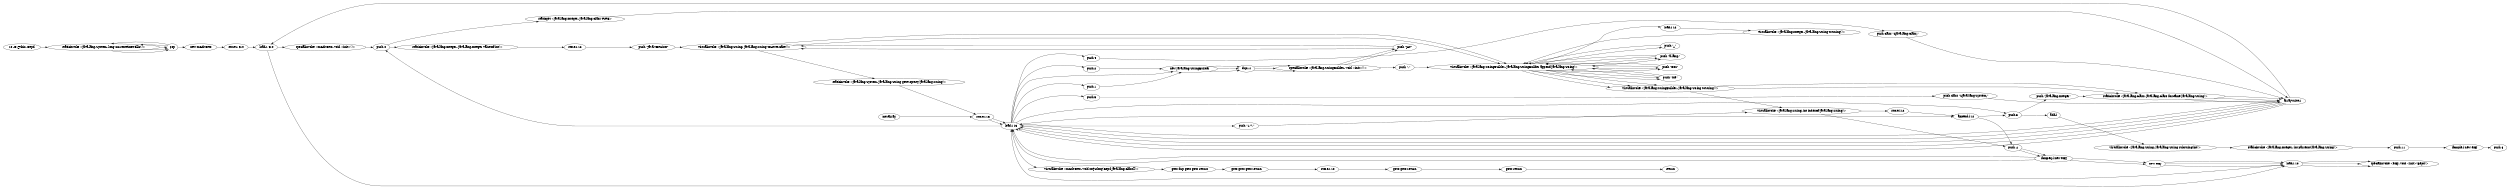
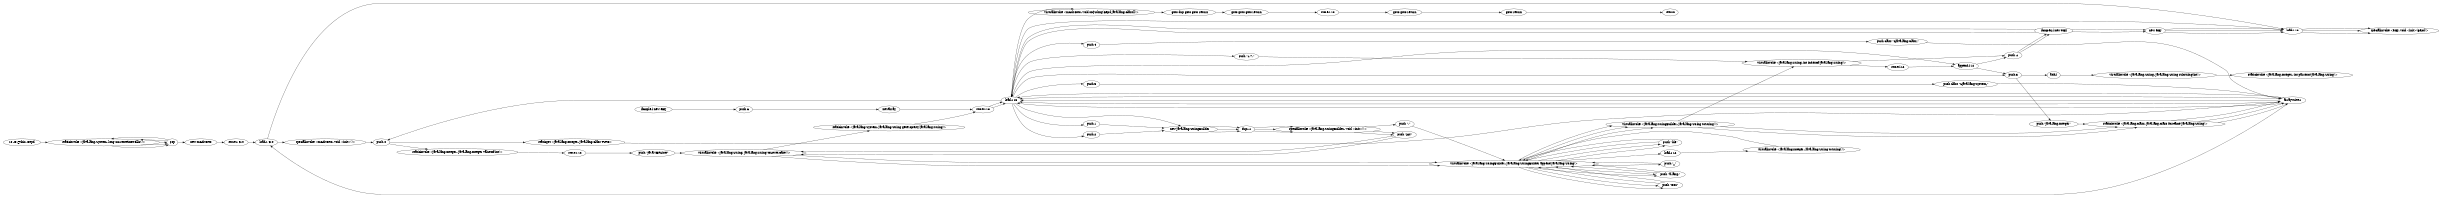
none -> (814, 109)
(2399, 148) -> none
